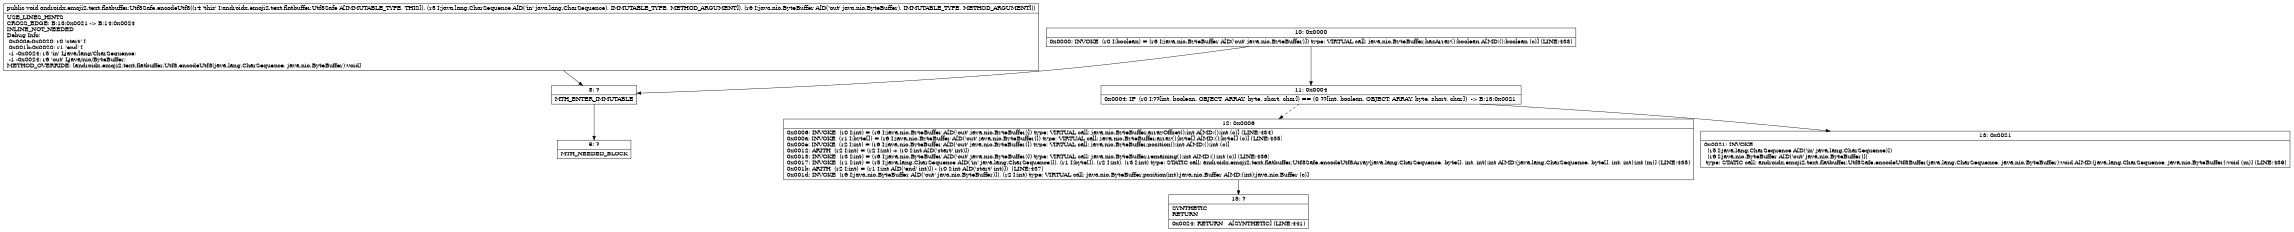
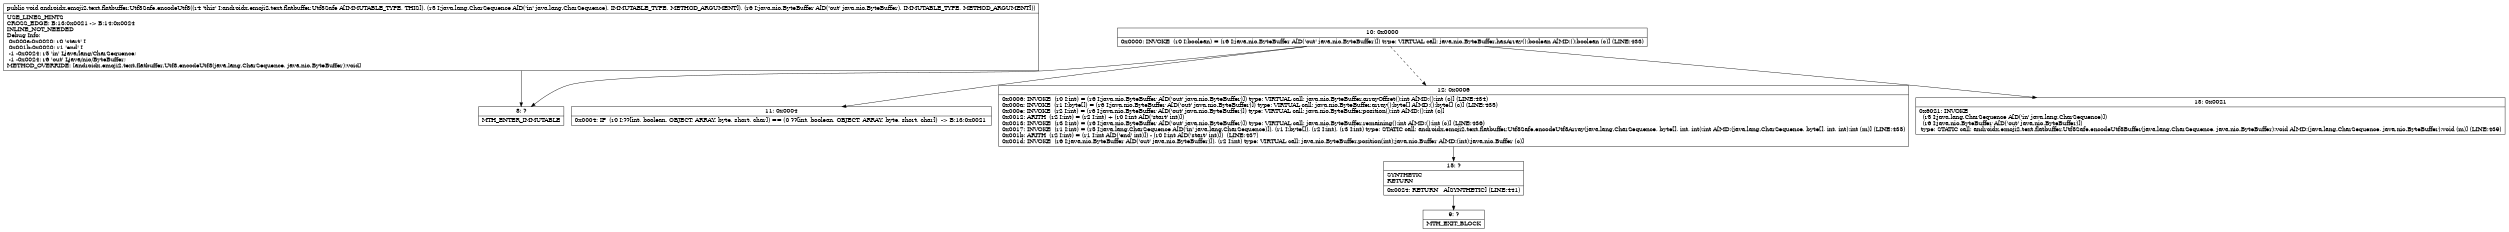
(1291, 110) -> (1407, 64)
(1653, 115) -> (1759, 71)
(594, 120) -> (1454, 201)
(1730, 145) -> (1945, 111)
(594, 154) -> (1454, 224)
